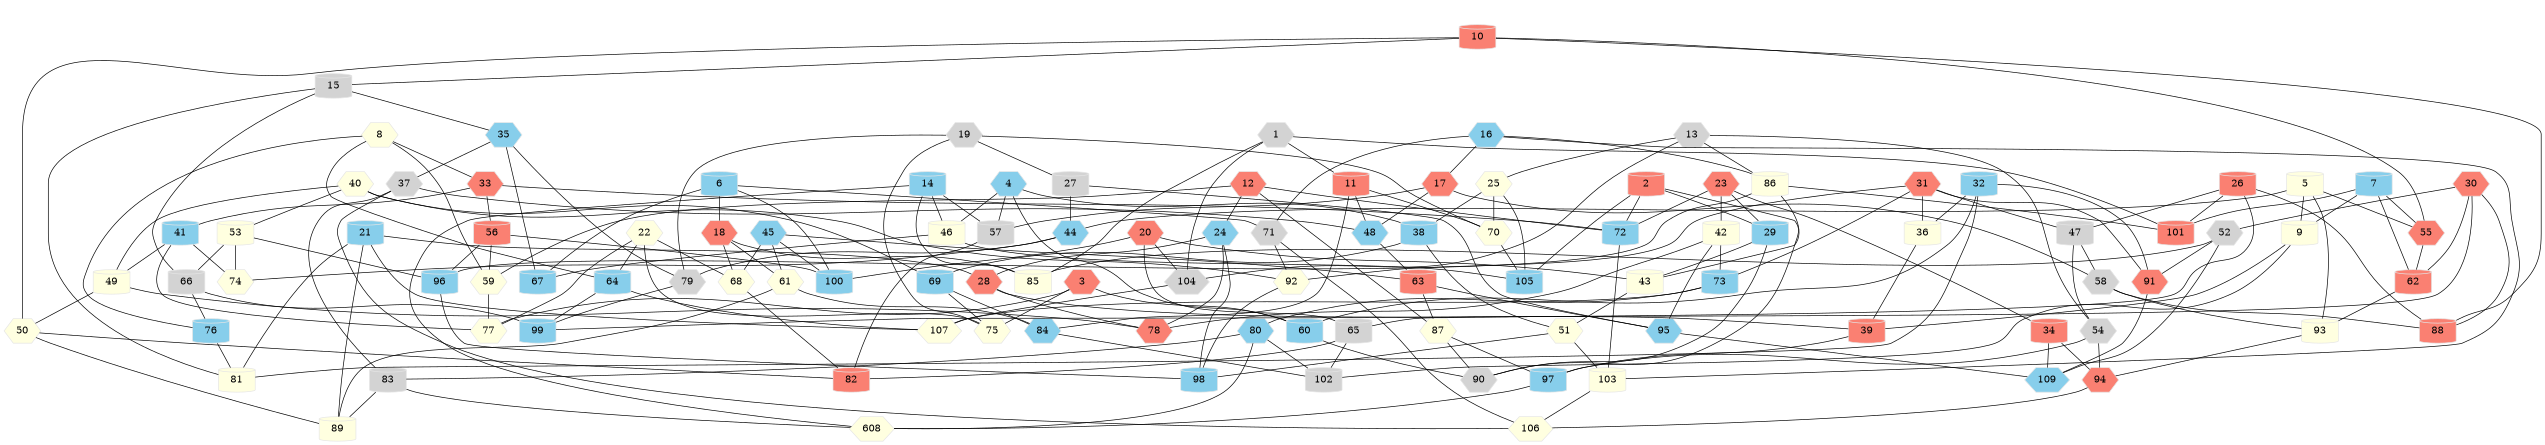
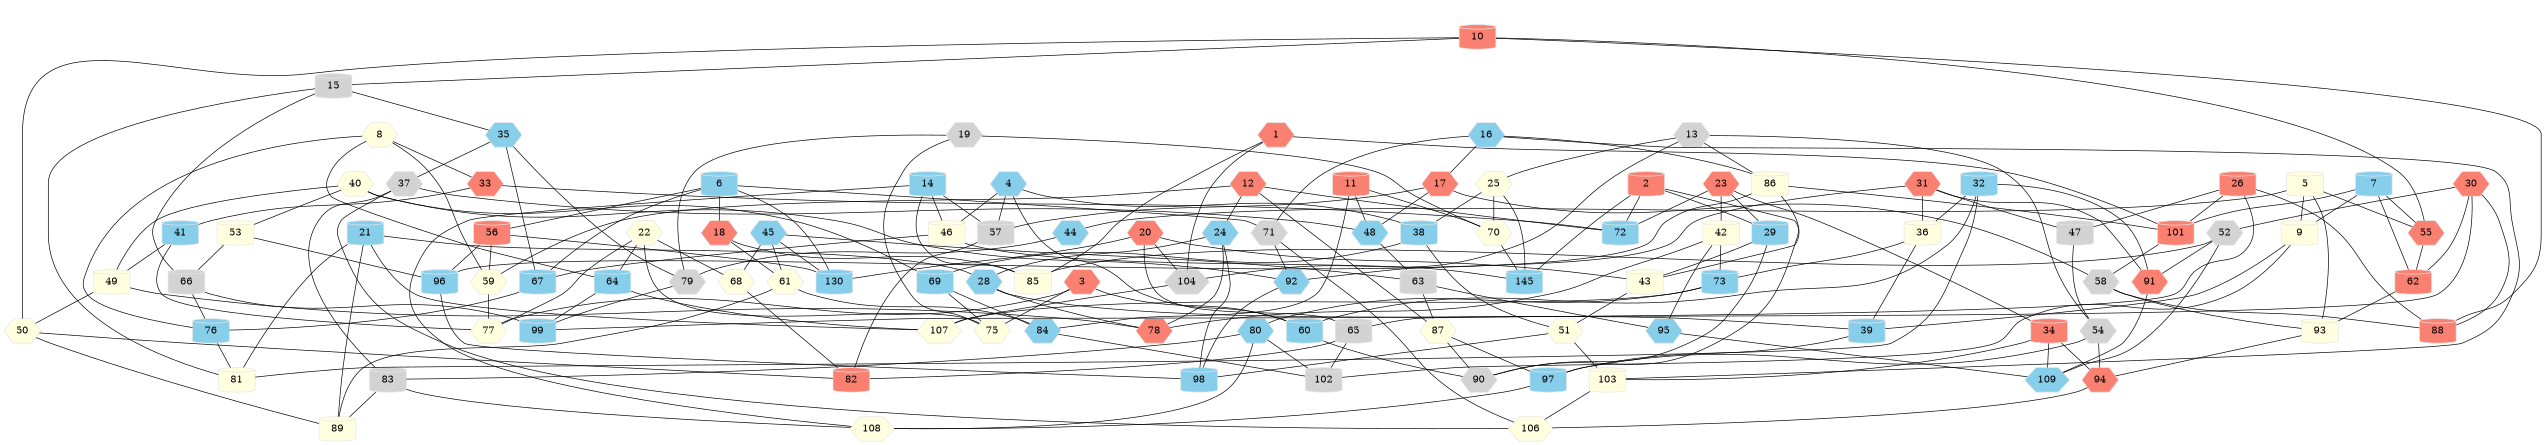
(1276, 135) -> (1276, 135)
(1304, 154) -> none
(1071, 184) -> none
(489, 208) -> (606, 208)
(1825, 236) -> (1834, 259)
(2087, 256) -> (2129, 263)
(728, 257) -> none
(235, 282) -> none
(834, 282) -> (834, 282)
(984, 282) -> (984, 282)
(1292, 282) -> (1292, 282)
(1418, 282) -> (1418, 282)
(1524, 282) -> (1524, 282)
(1614, 309) -> (1830, 372)
none -> (376, 320)
(1867, 331) -> (1867, 331)
(872, 429) -> (872, 429)
